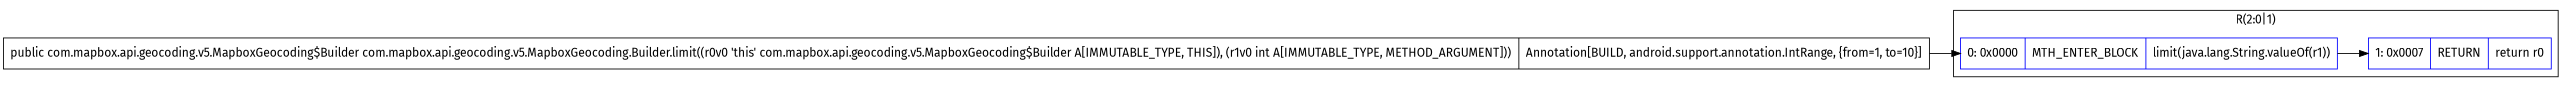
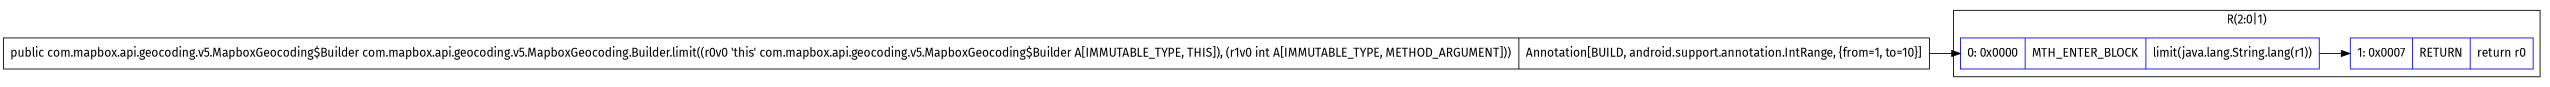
(2242, 53) -> (2233, 53)
